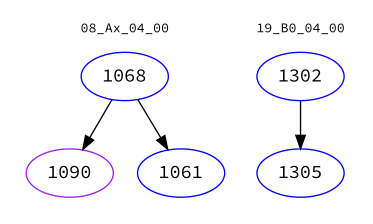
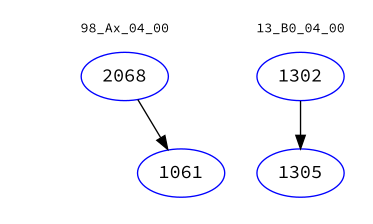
(125, 29) -> (125, 29)
(301, 29) -> (301, 29)
(125, 76) -> (125, 76)
(70, 173) -> none
